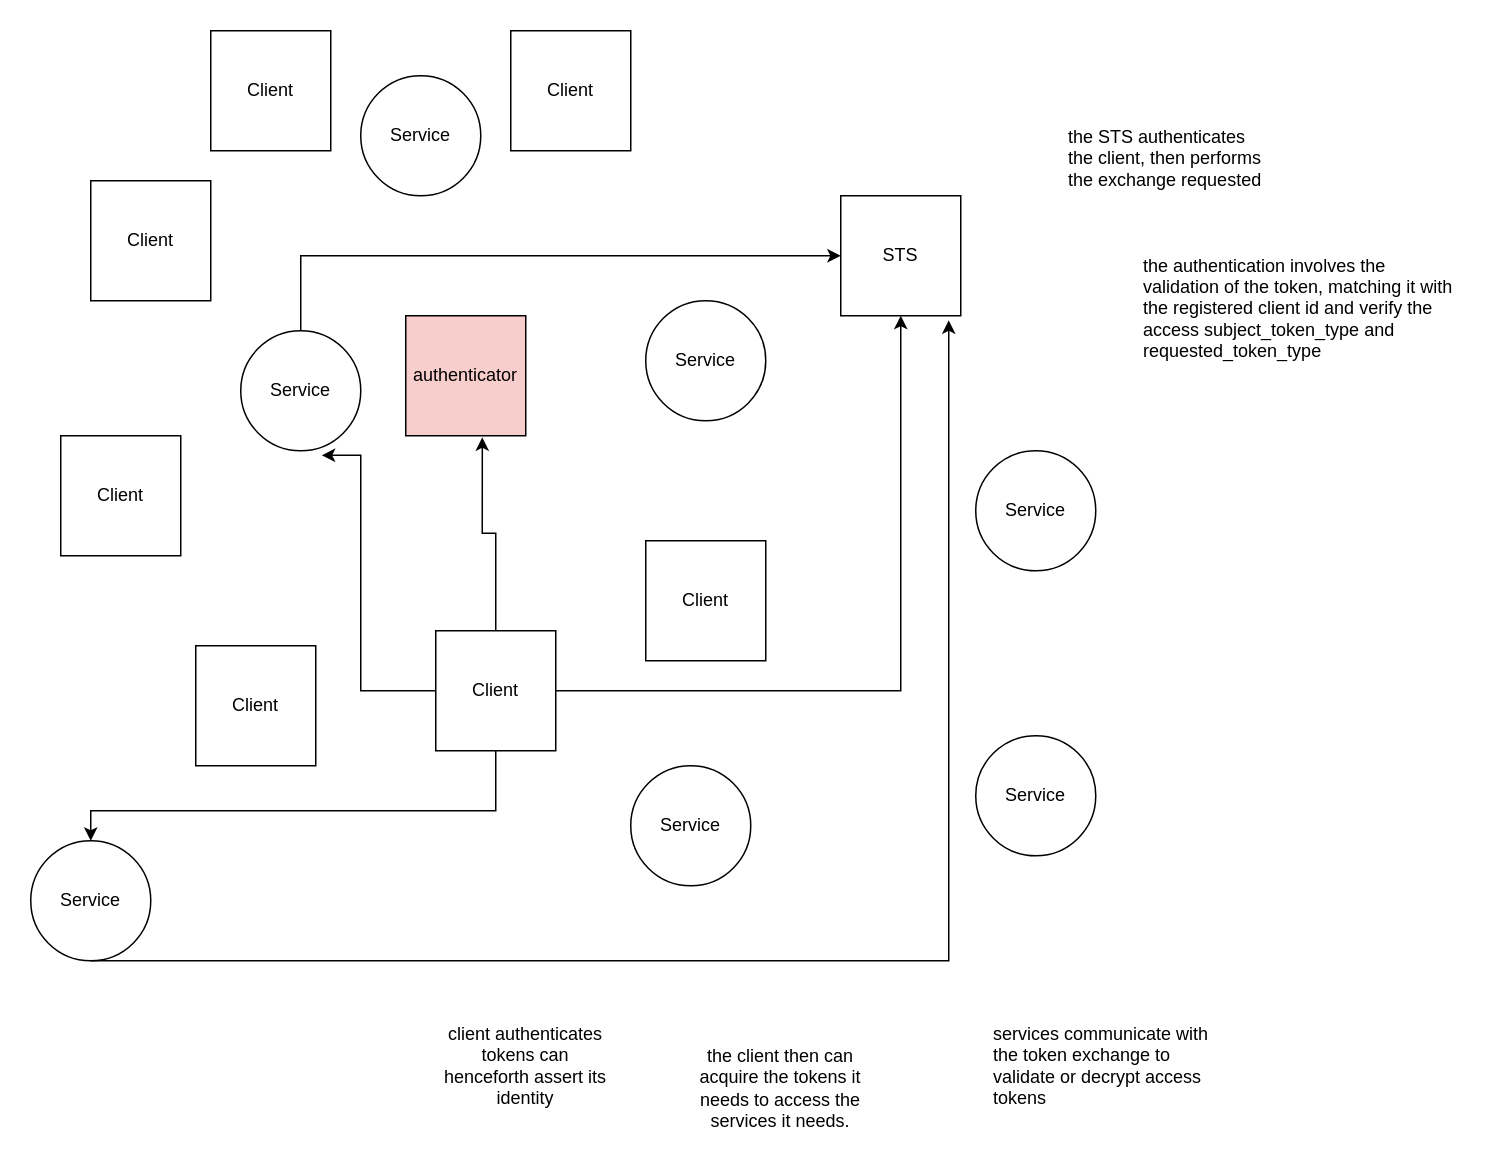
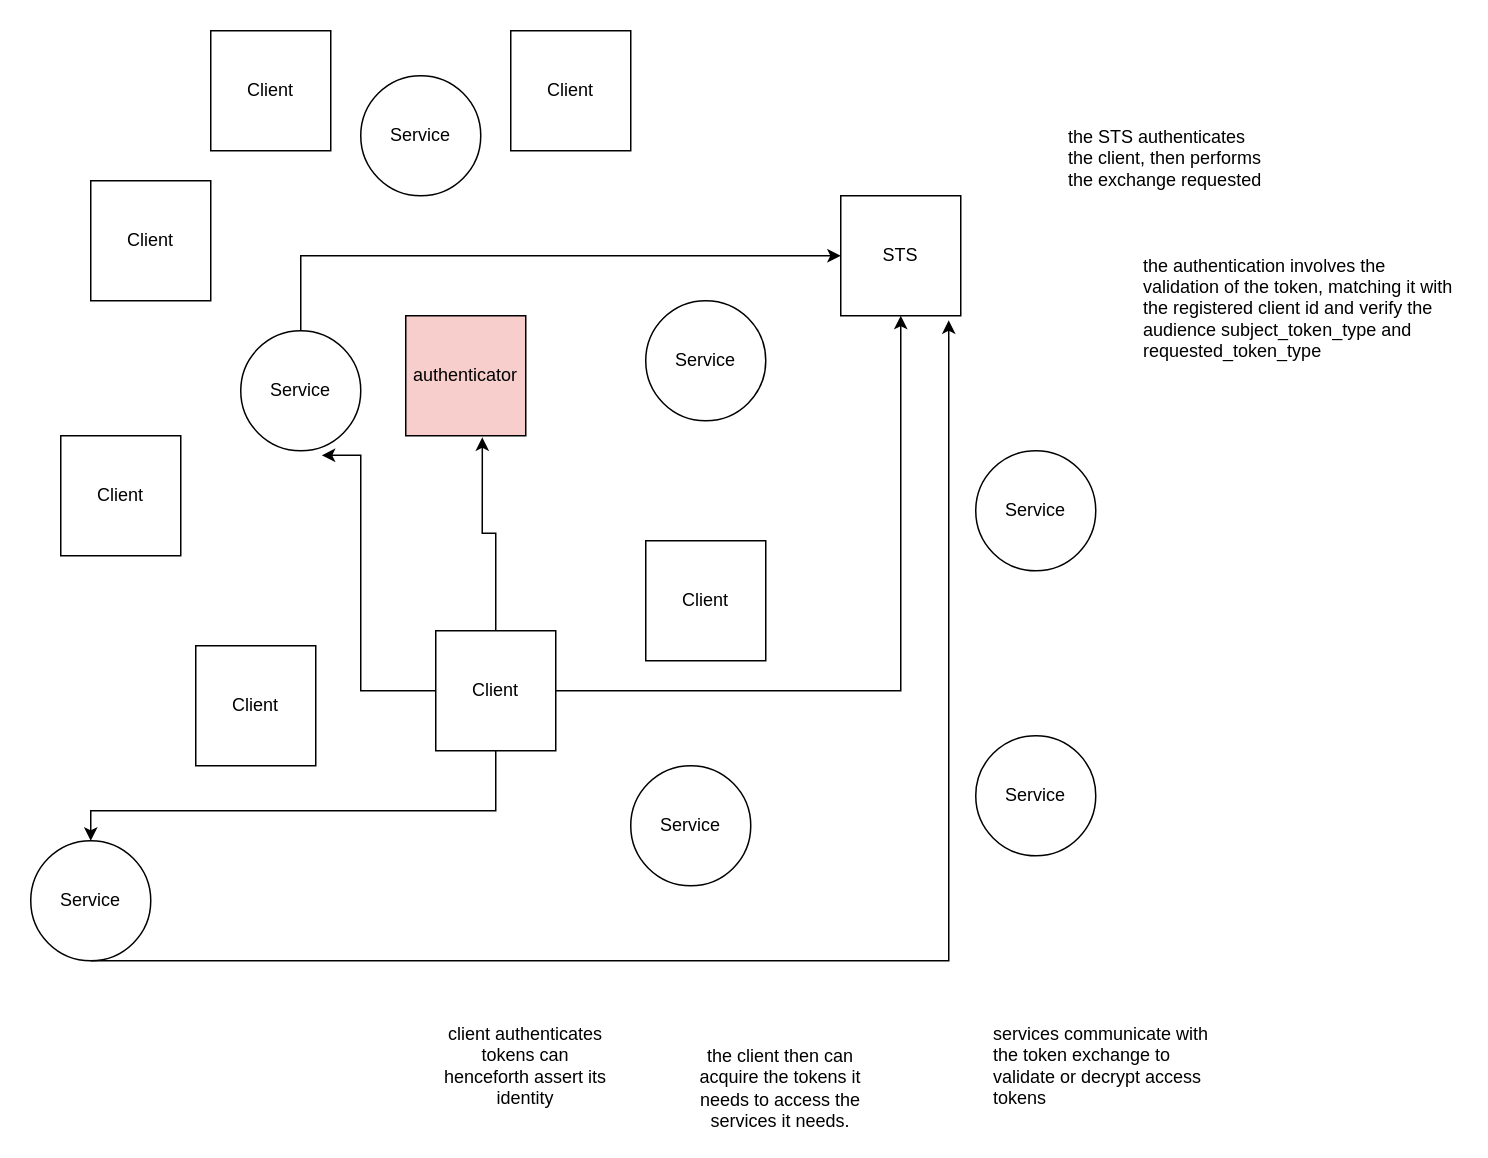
(1300, 308) -> (1300, 308)
